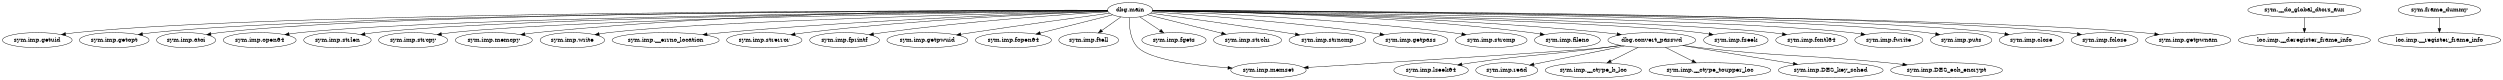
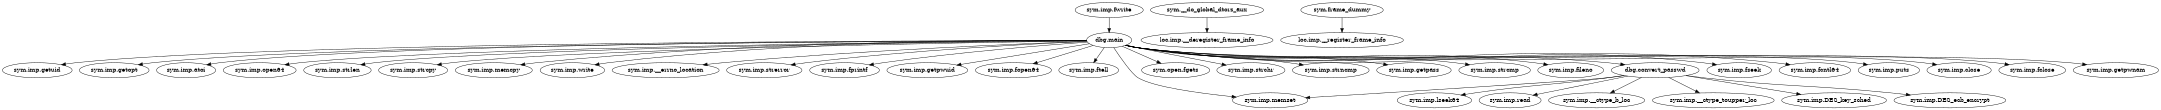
(1613, 20) -> (1109, 23)
(1174, 40) -> (1176, 70)
